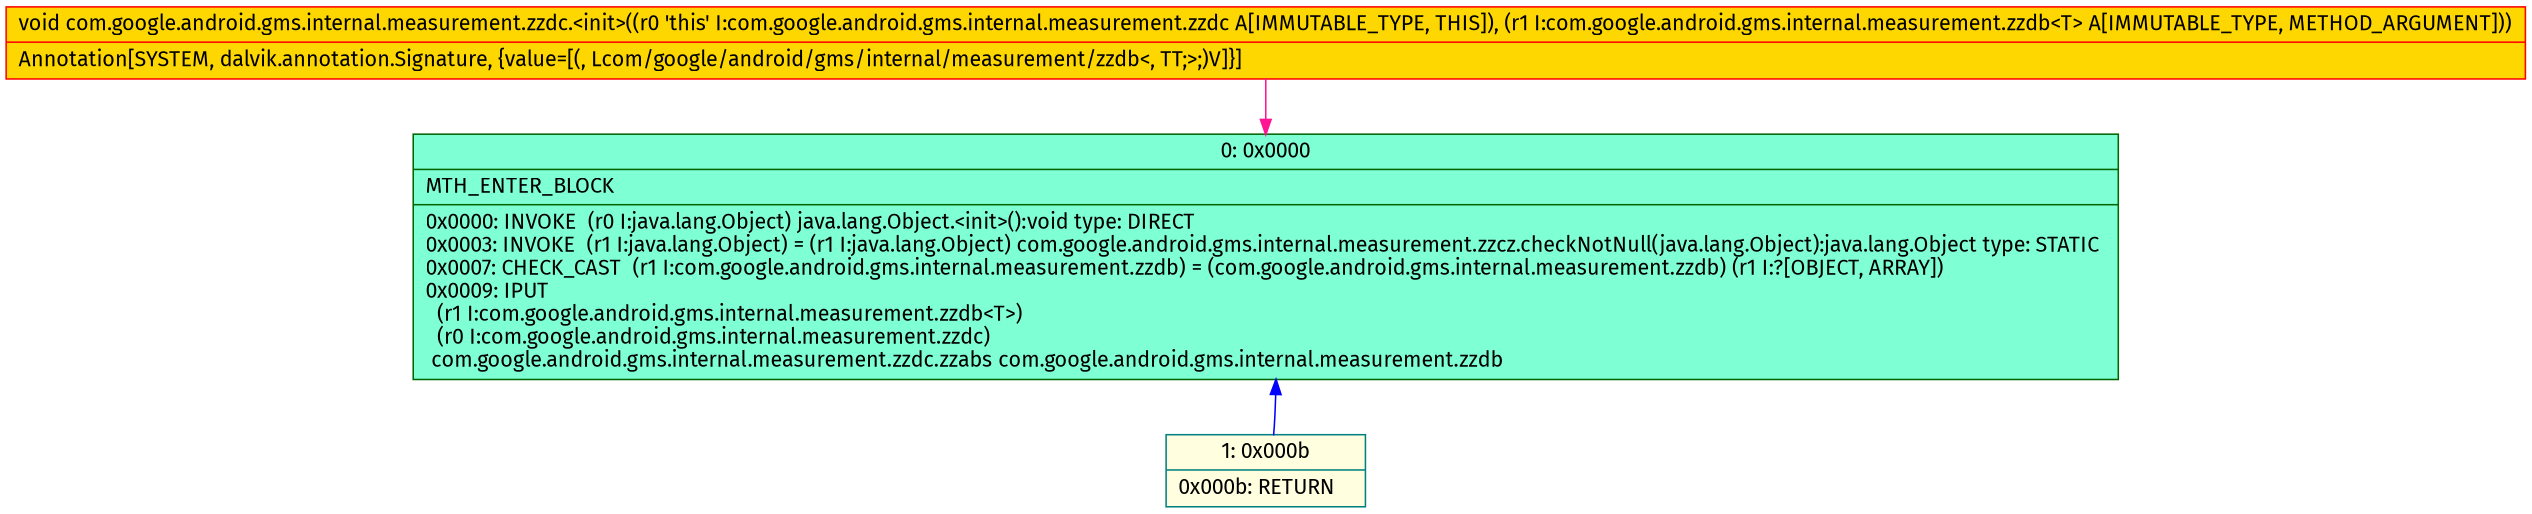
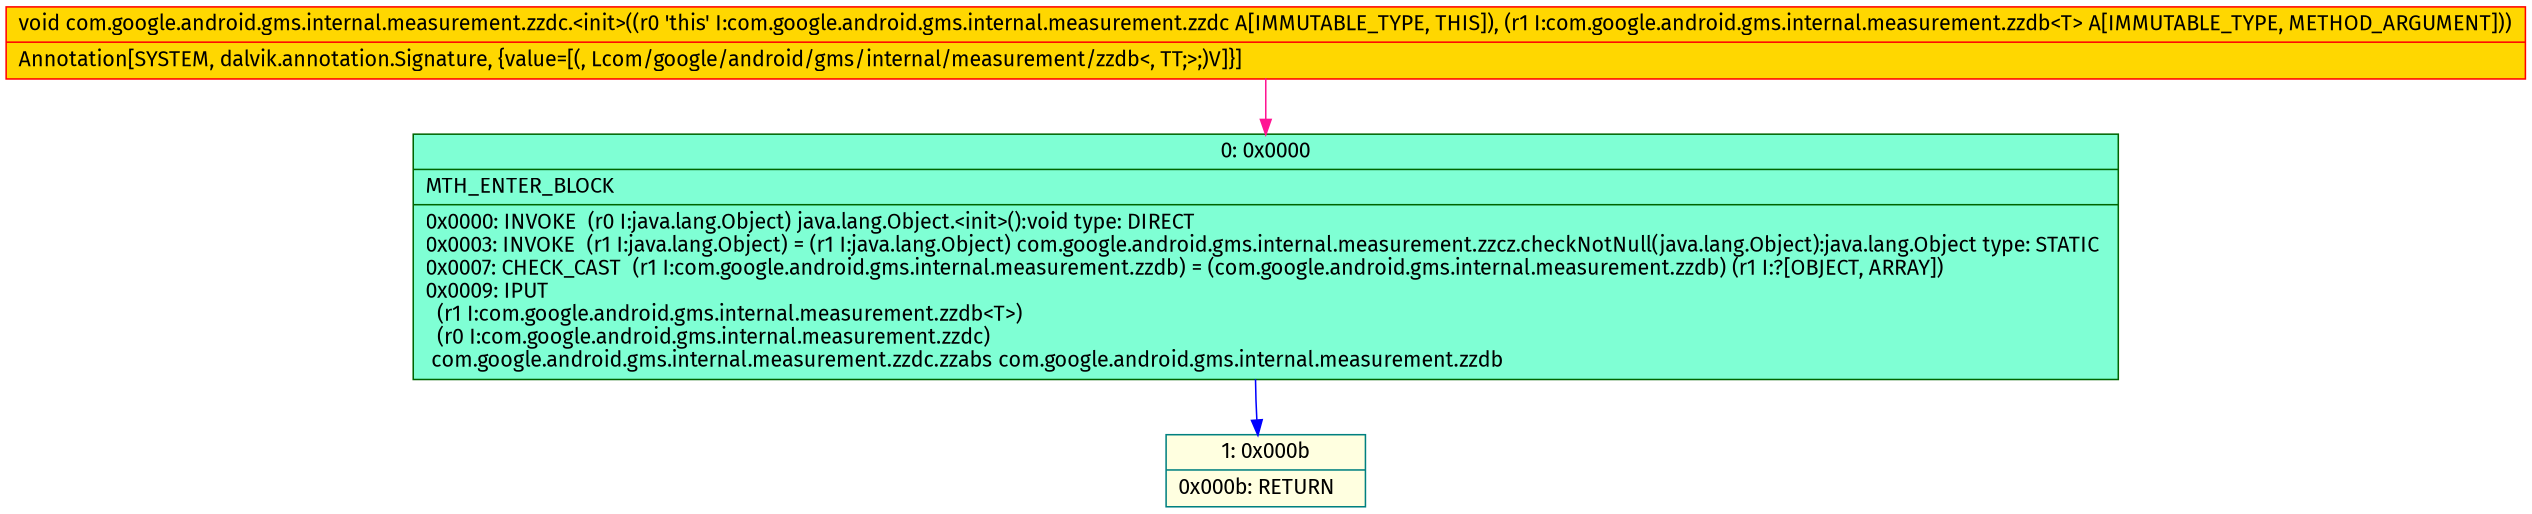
(1275, 415) -> (1256, 400)
